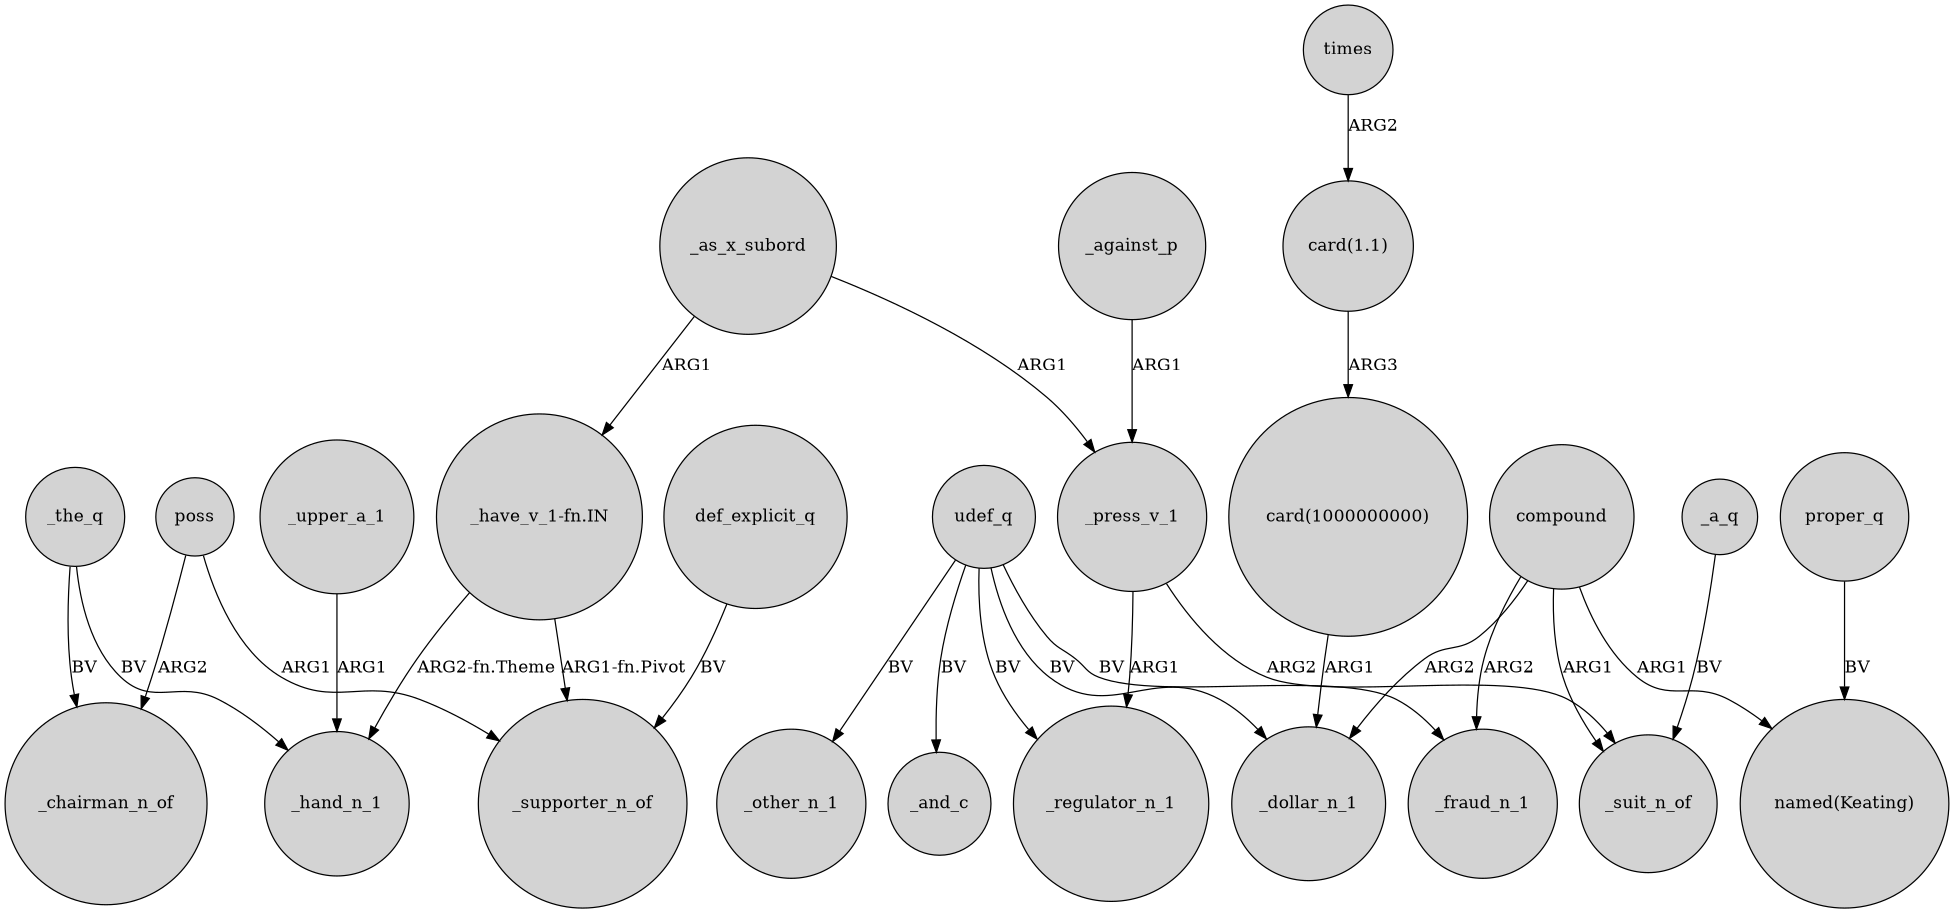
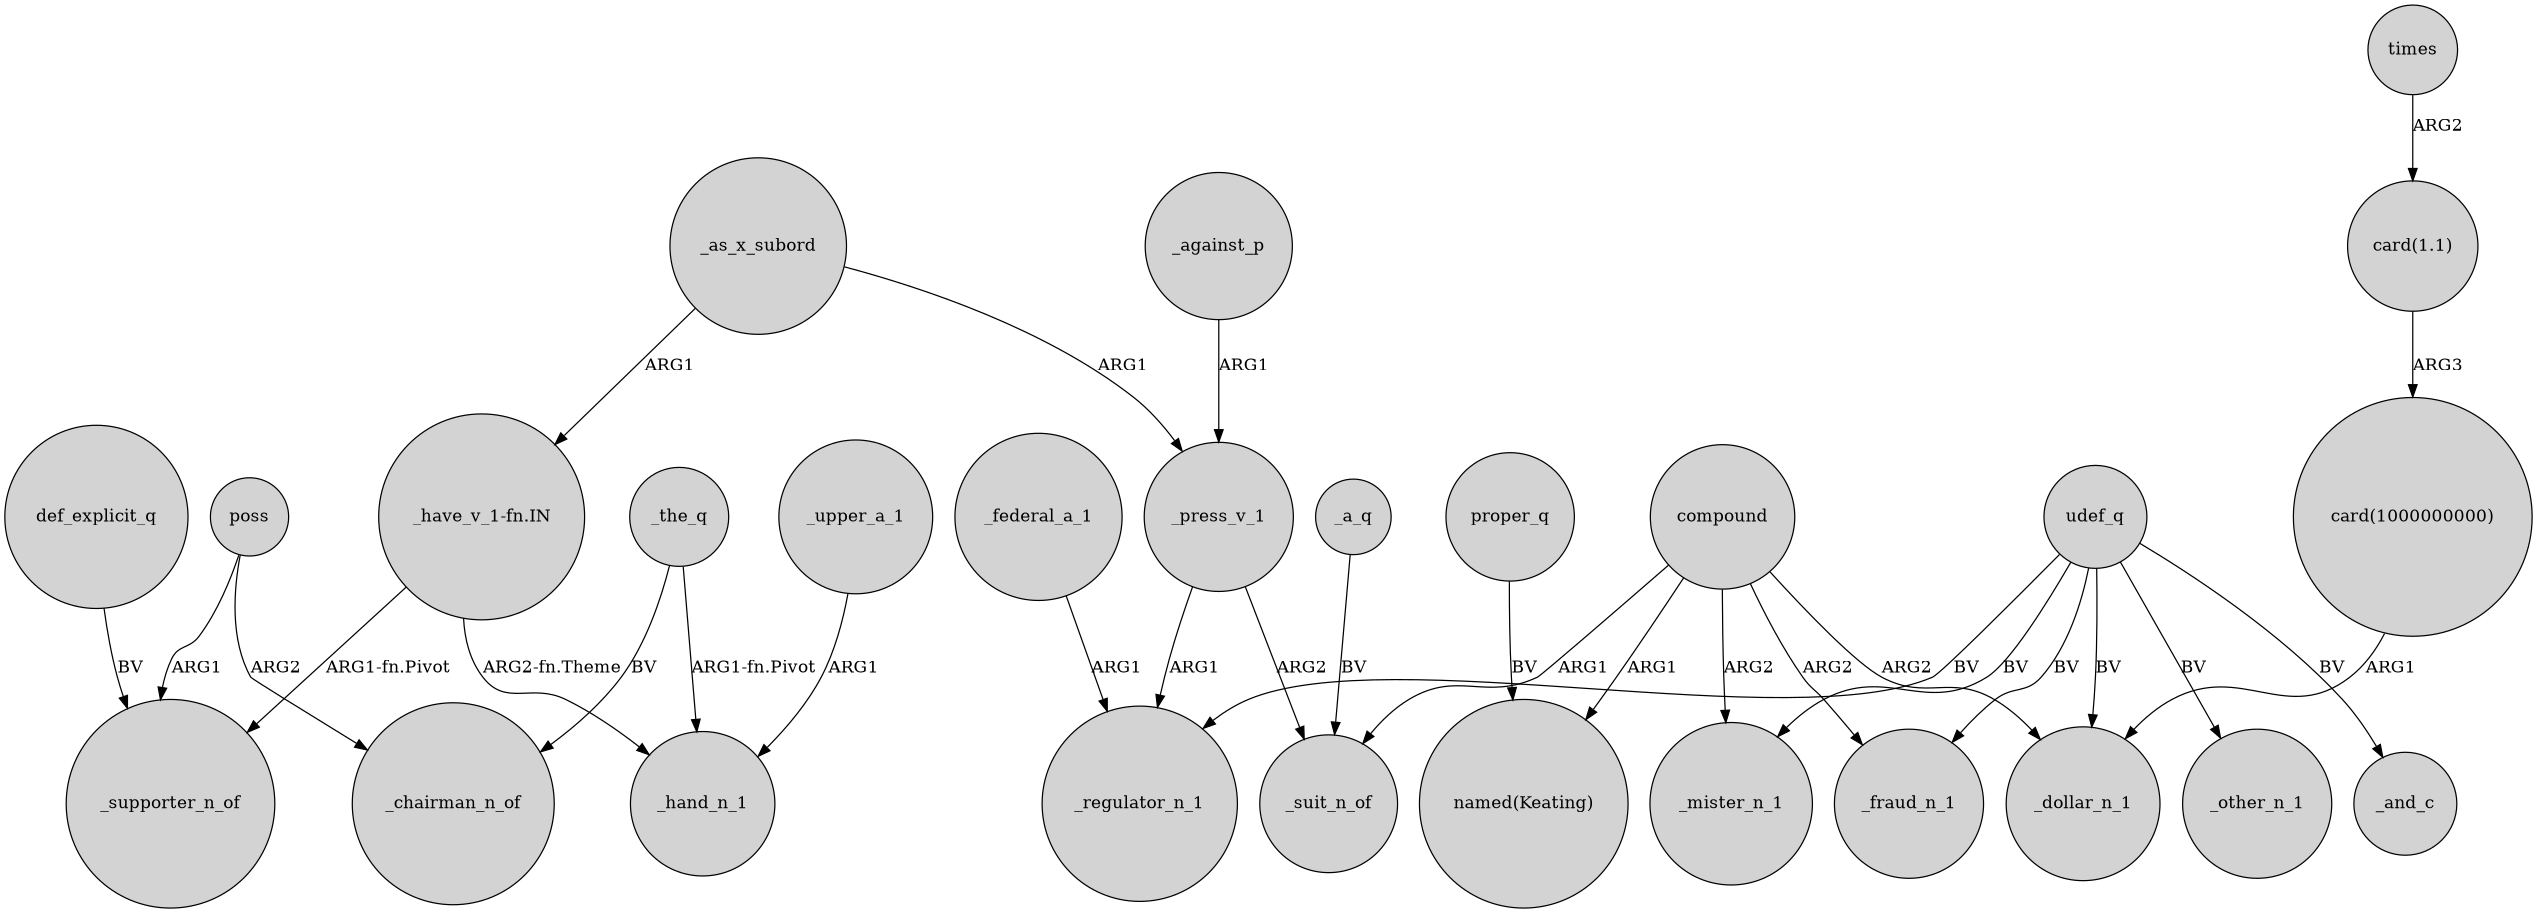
none -> (1039, 517)
(134, 668) -> (754, 668)
none -> (1731, 804)
